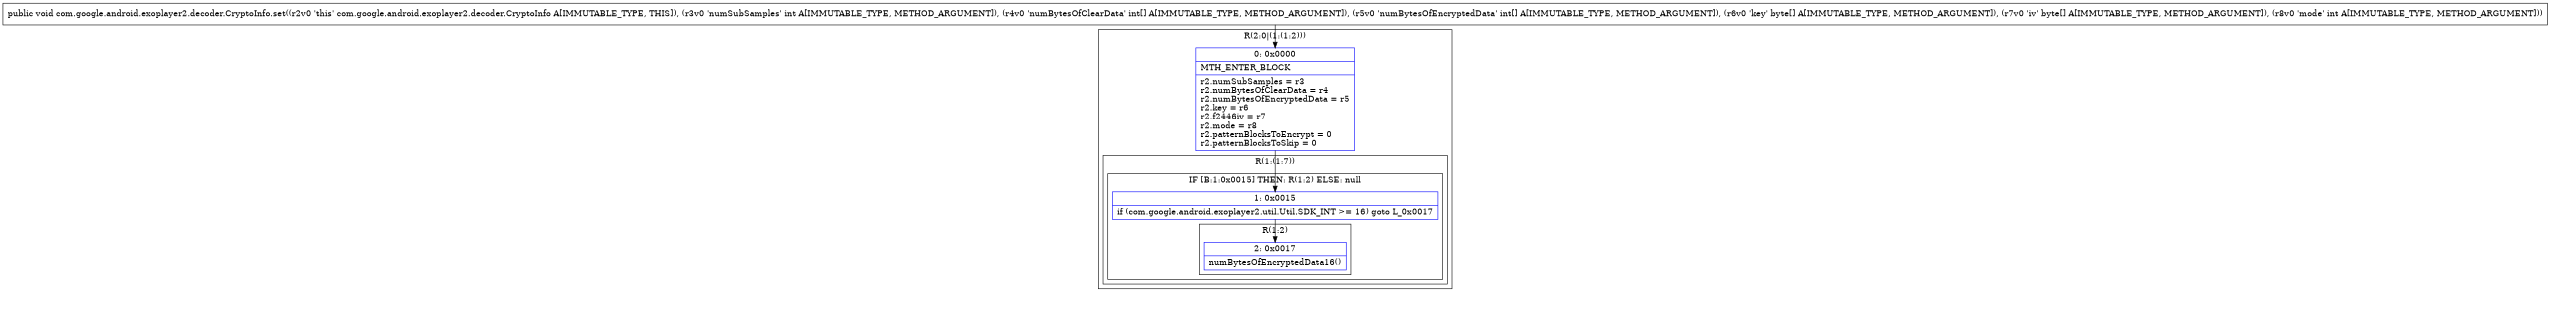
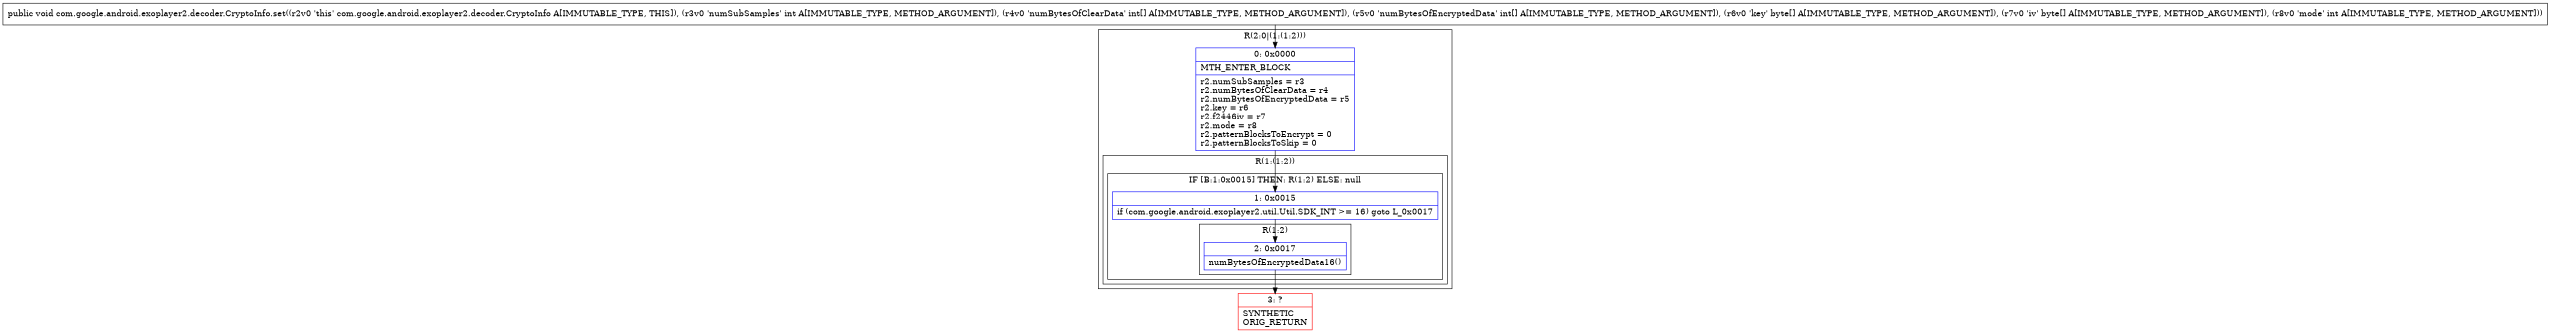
(1275, 162) -> (1275, 162)
none -> (1275, 312)
